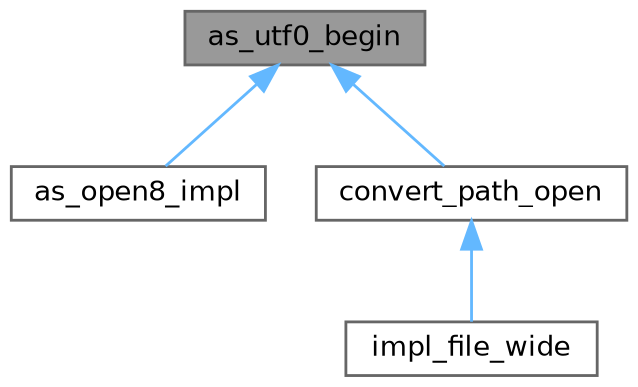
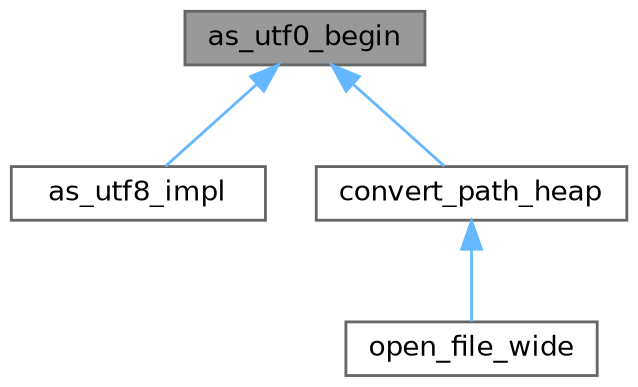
(138, 193) -> (138, 193)
(472, 193) -> (472, 193)
(472, 349) -> (472, 349)
